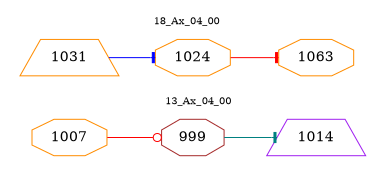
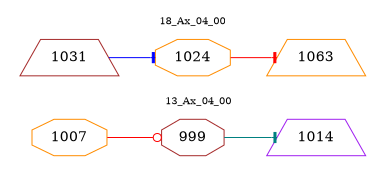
(69, 58) -> (69, 58)
(316, 58) -> (316, 58)
